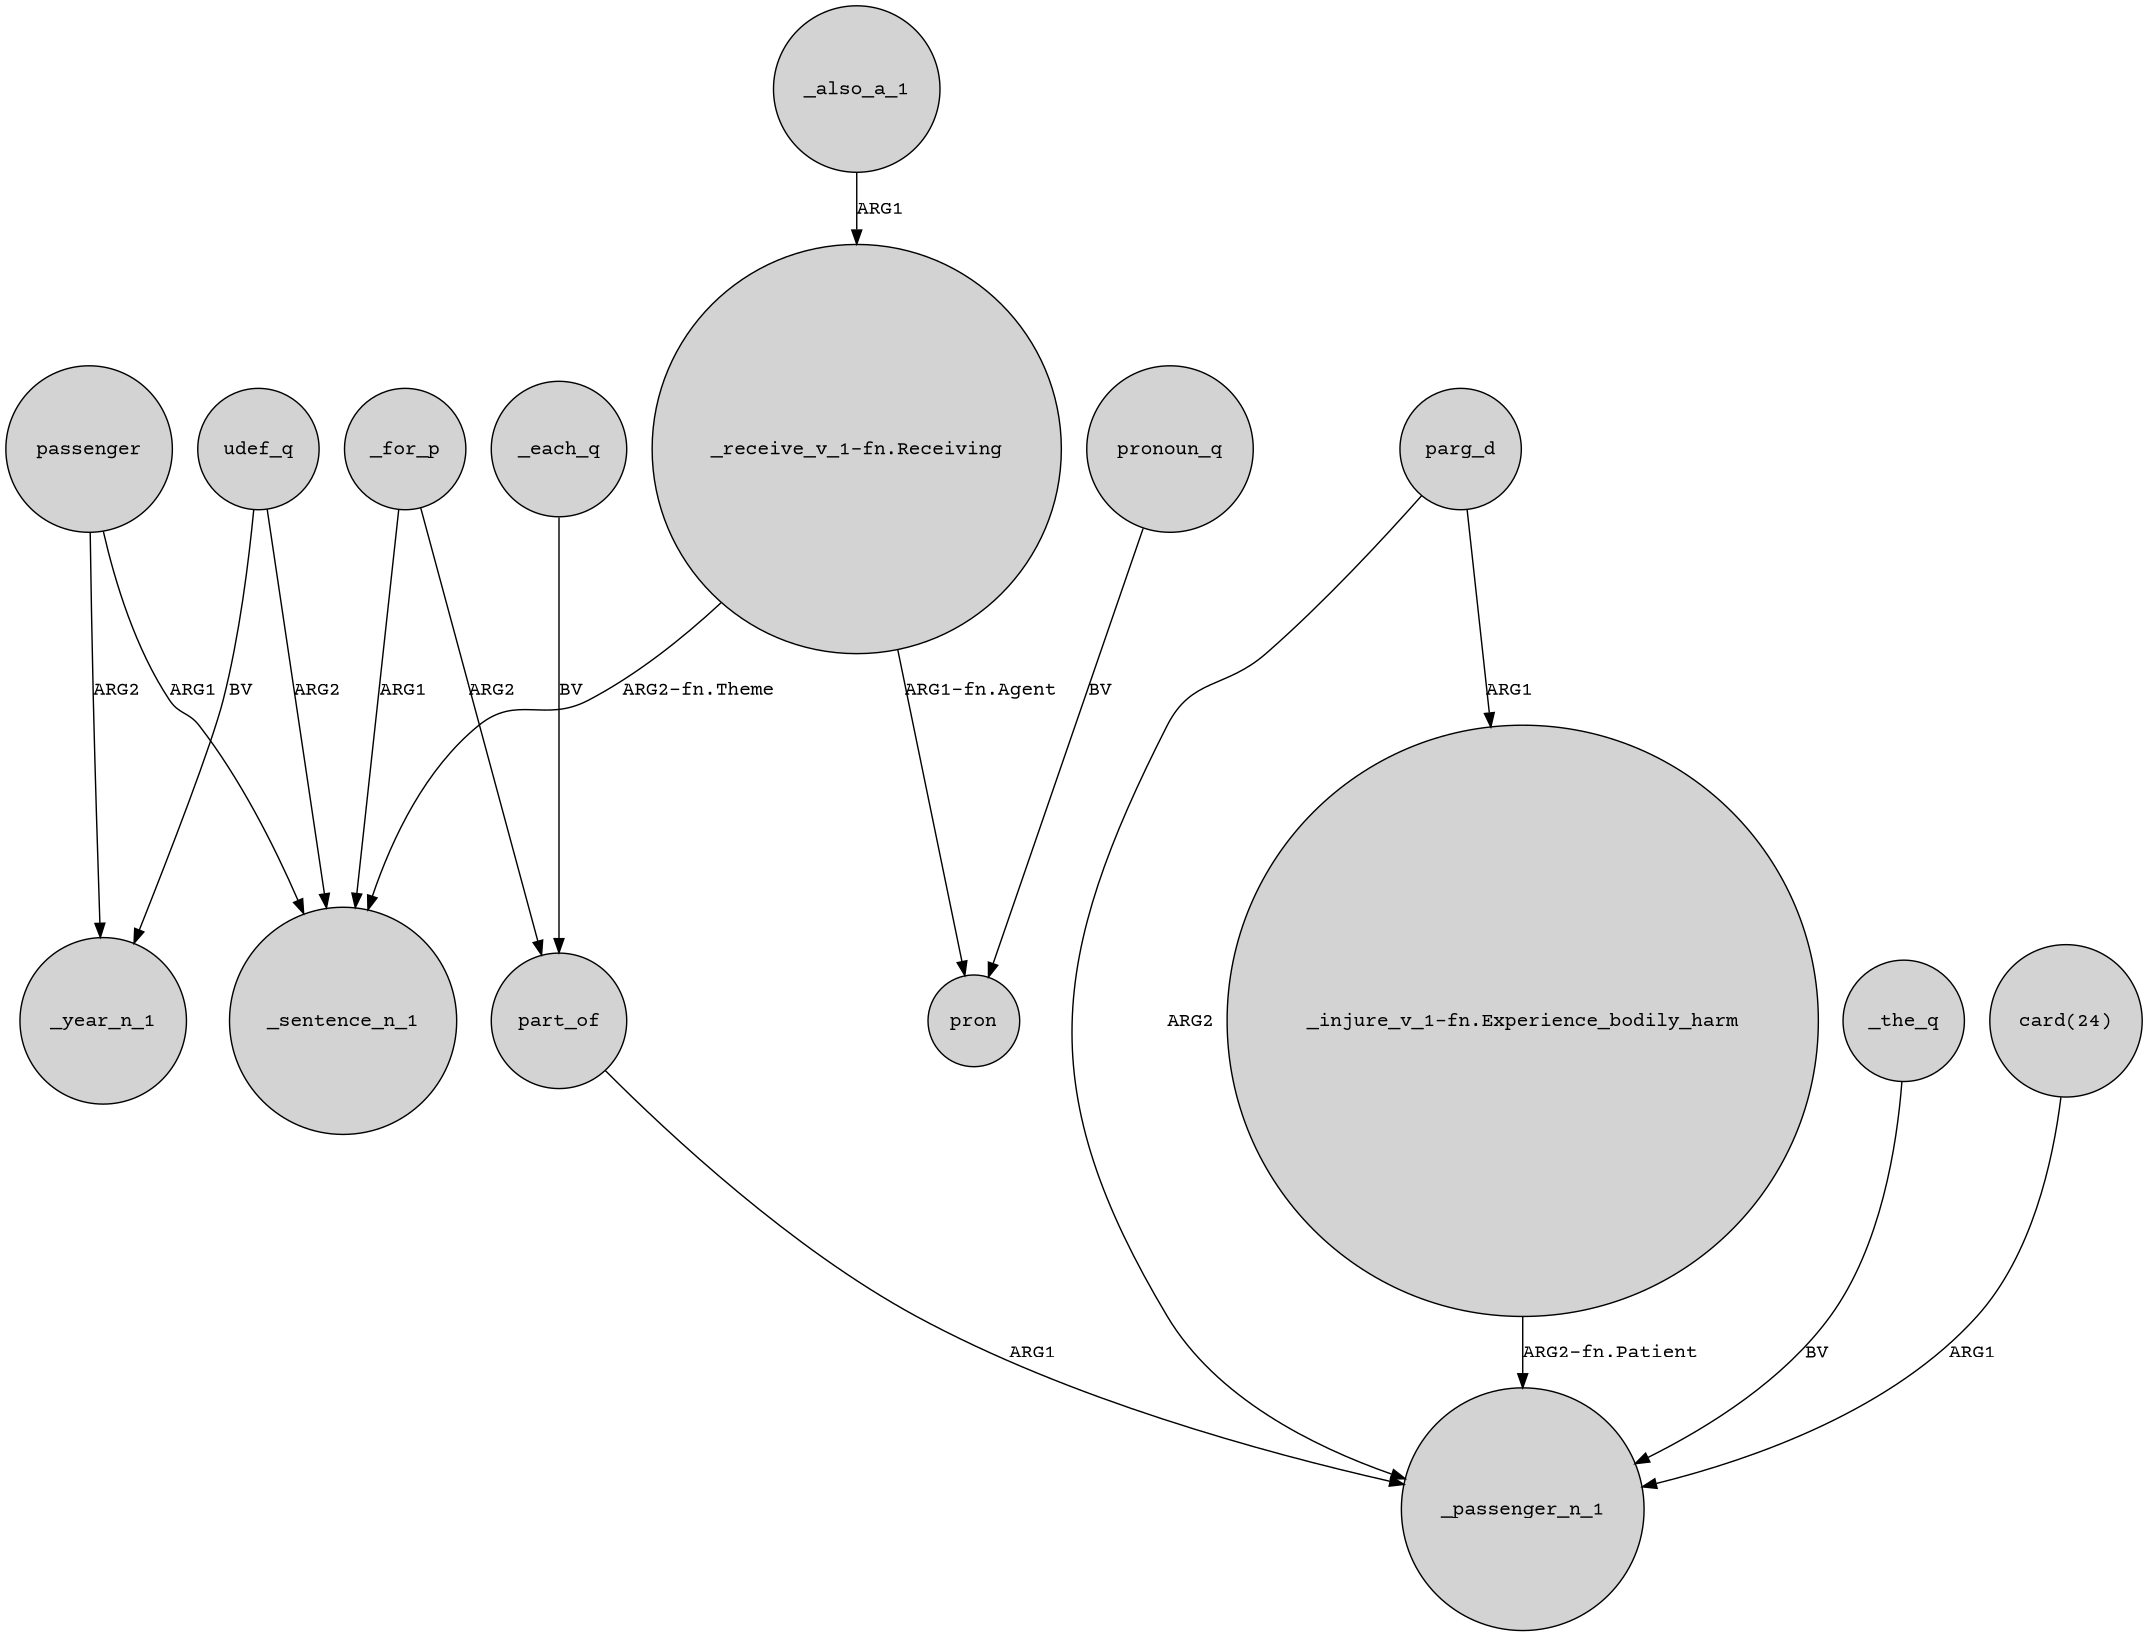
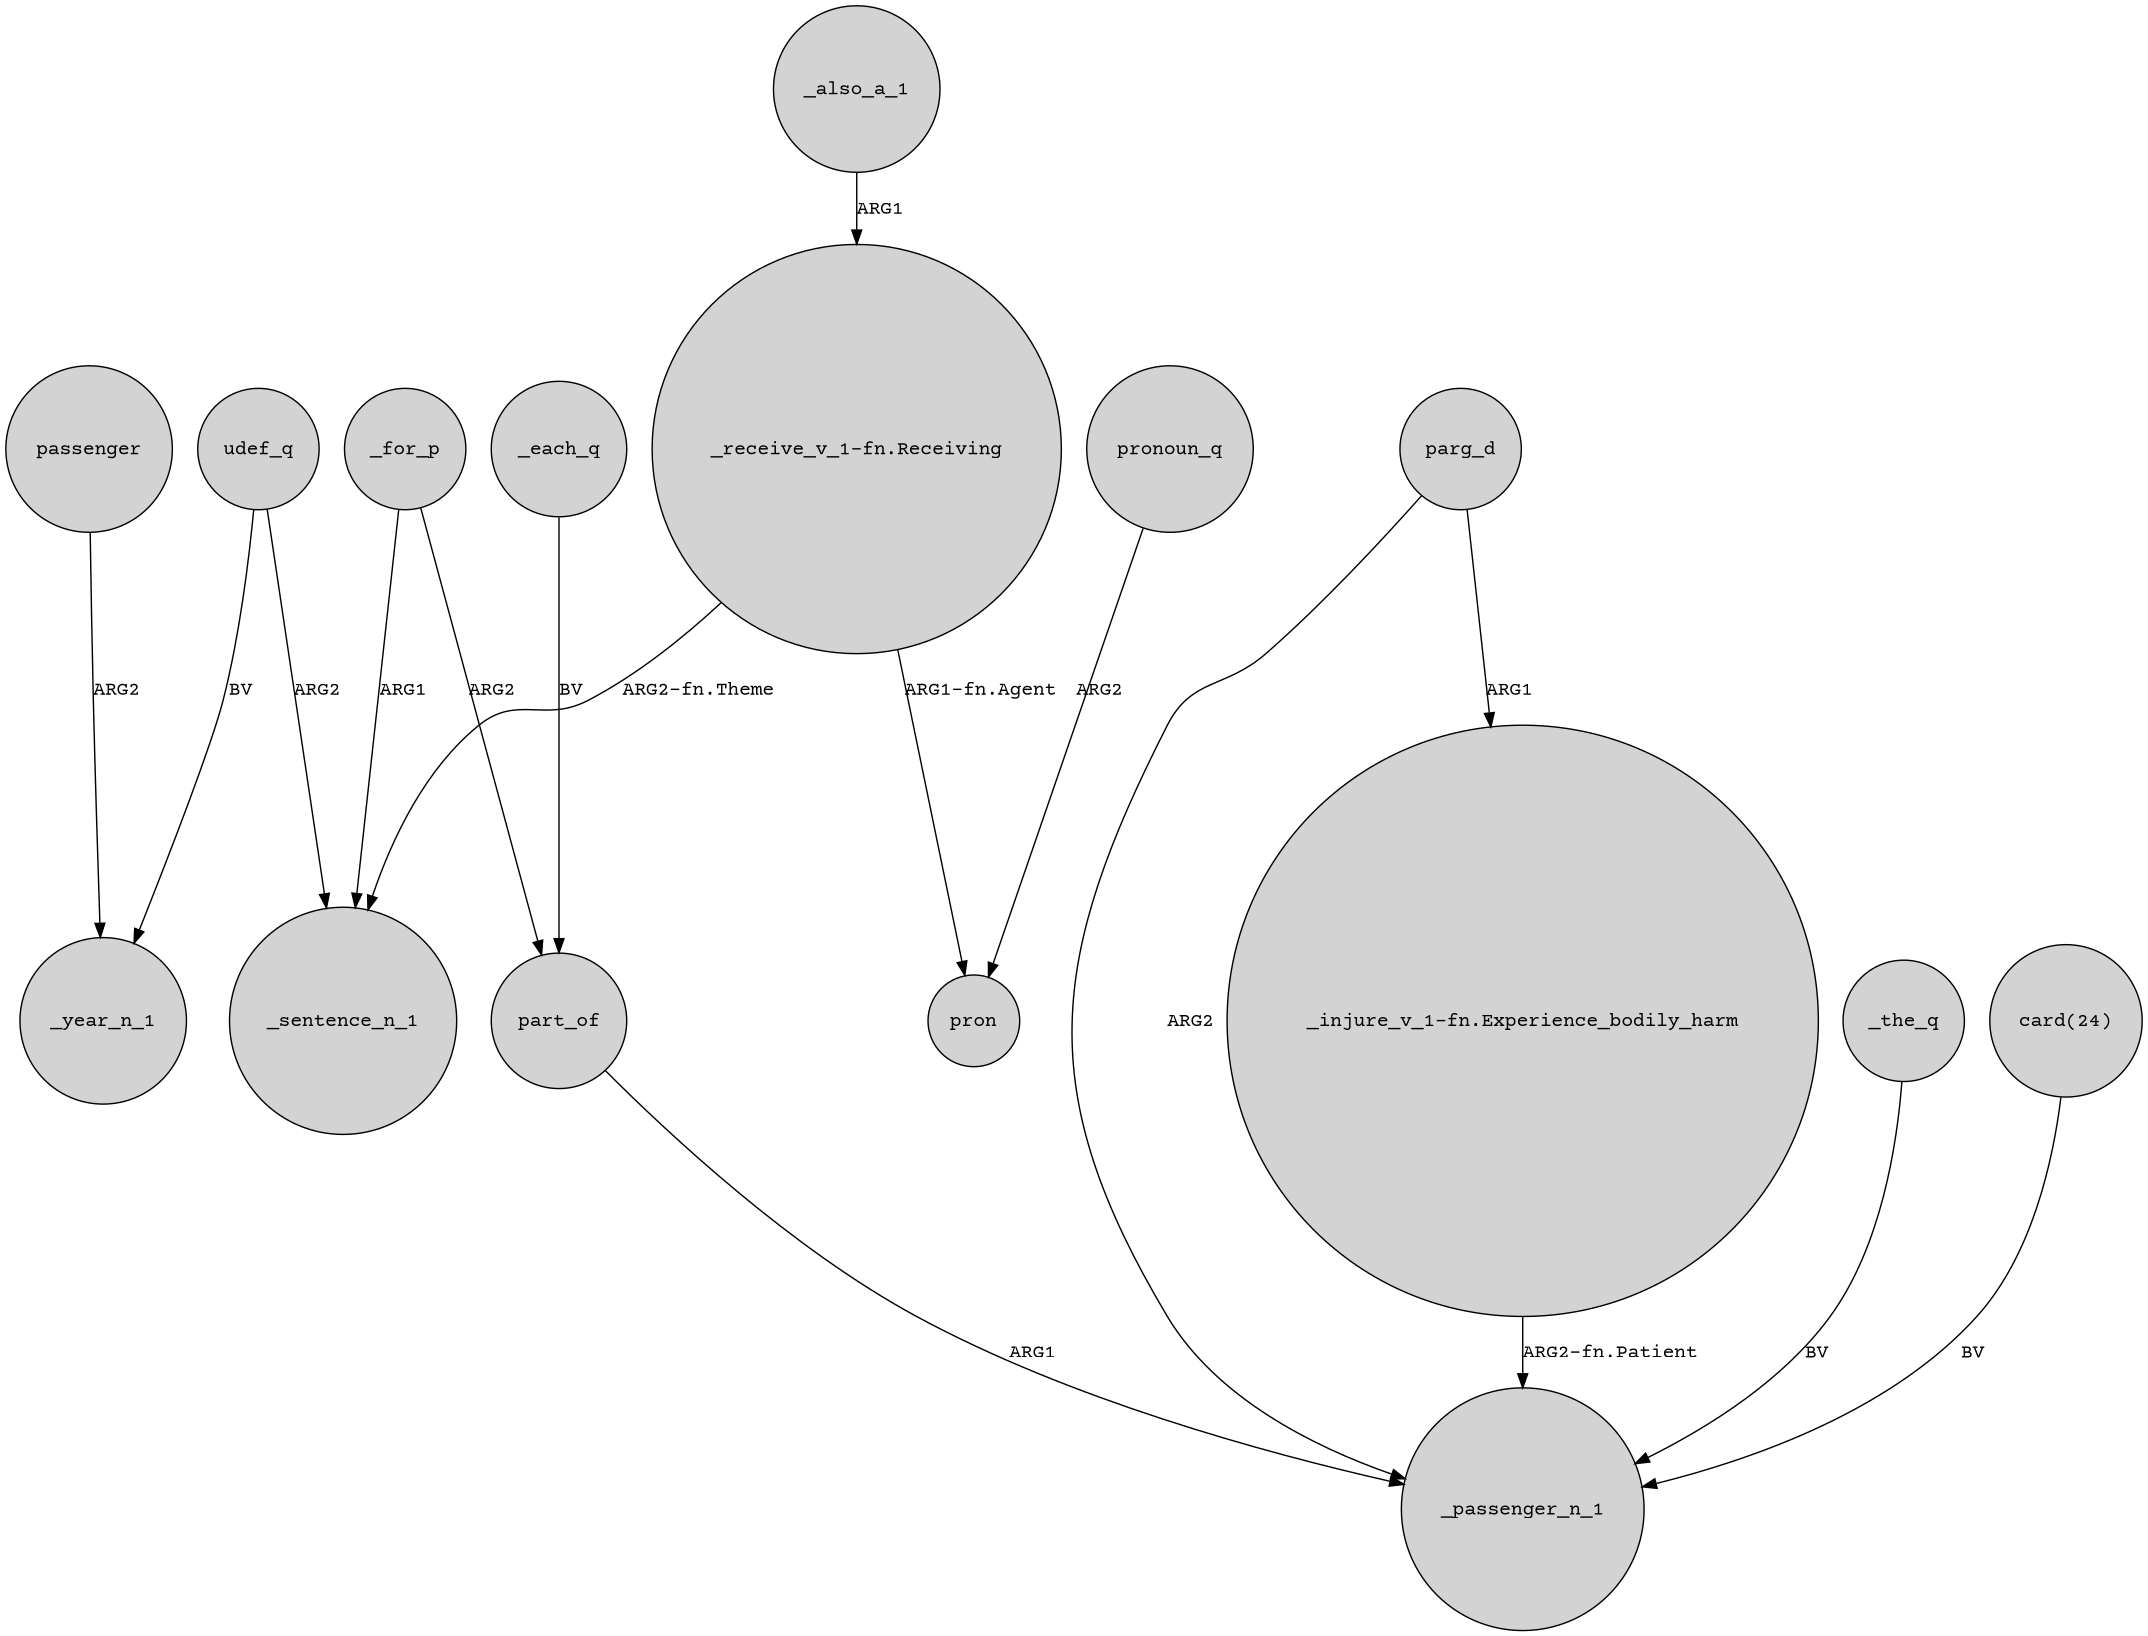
(1100, 690) -> (1100, 690)
(192, 718) -> none
(1973, 1352) -> (1973, 1352)
